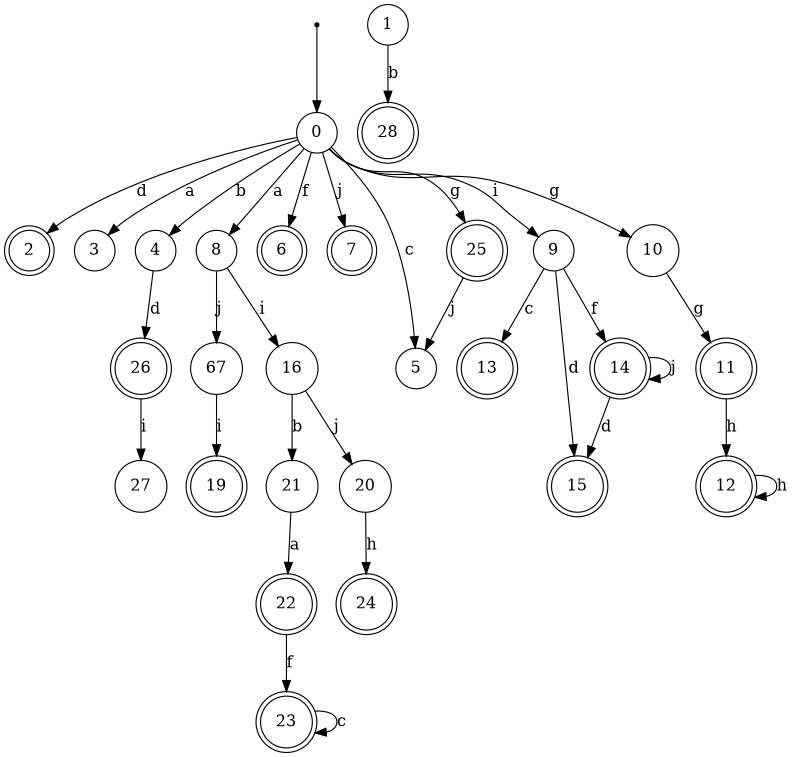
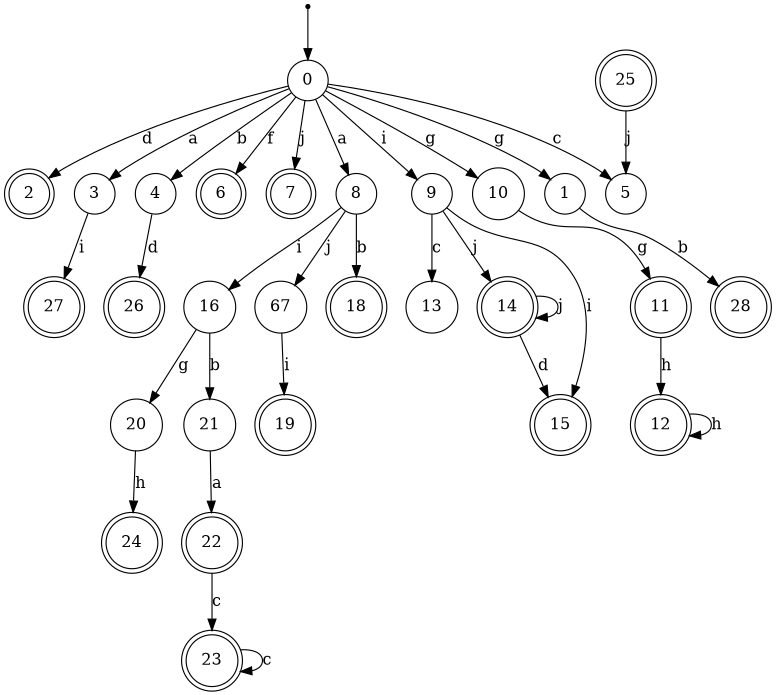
(435, 184) -> (437, 123)
none -> (356, 307)
(594, 310) -> (475, 248)
(487, 368) -> (432, 307)
(574, 368) -> (589, 307)
(141, 424) -> (78, 240)
(337, 427) -> (184, 366)
(141, 486) -> (54, 307)
(290, 663) -> (217, 602)
